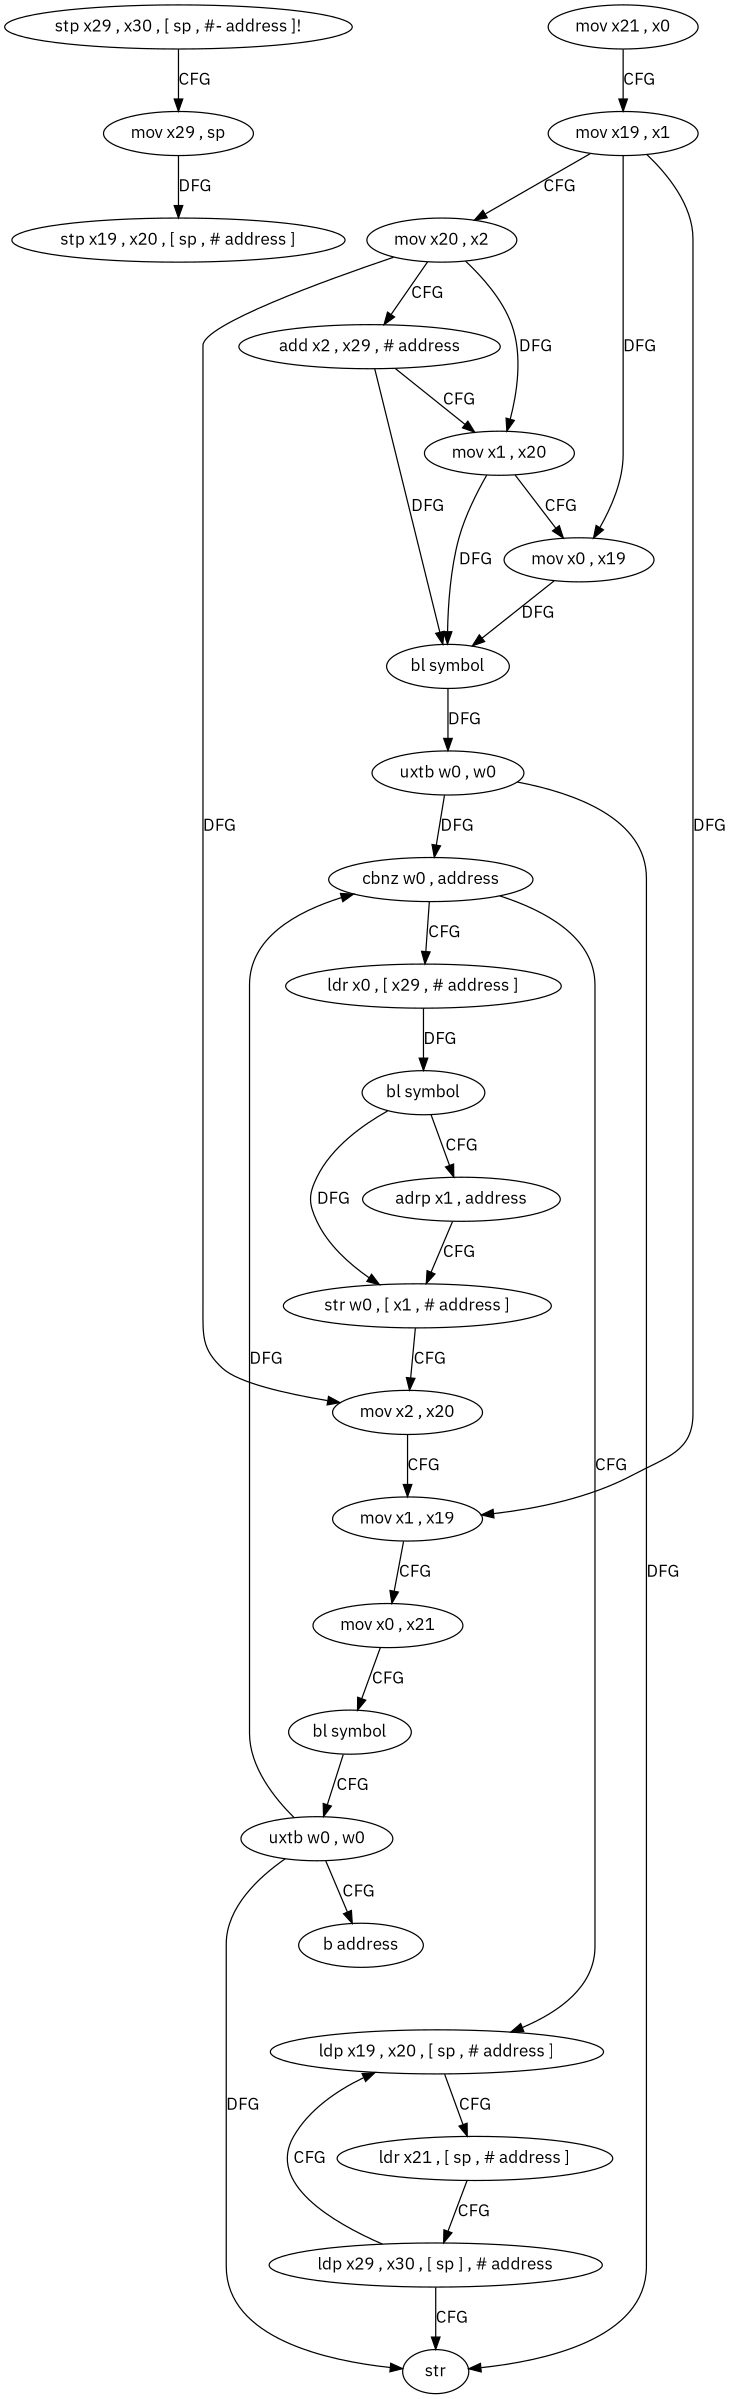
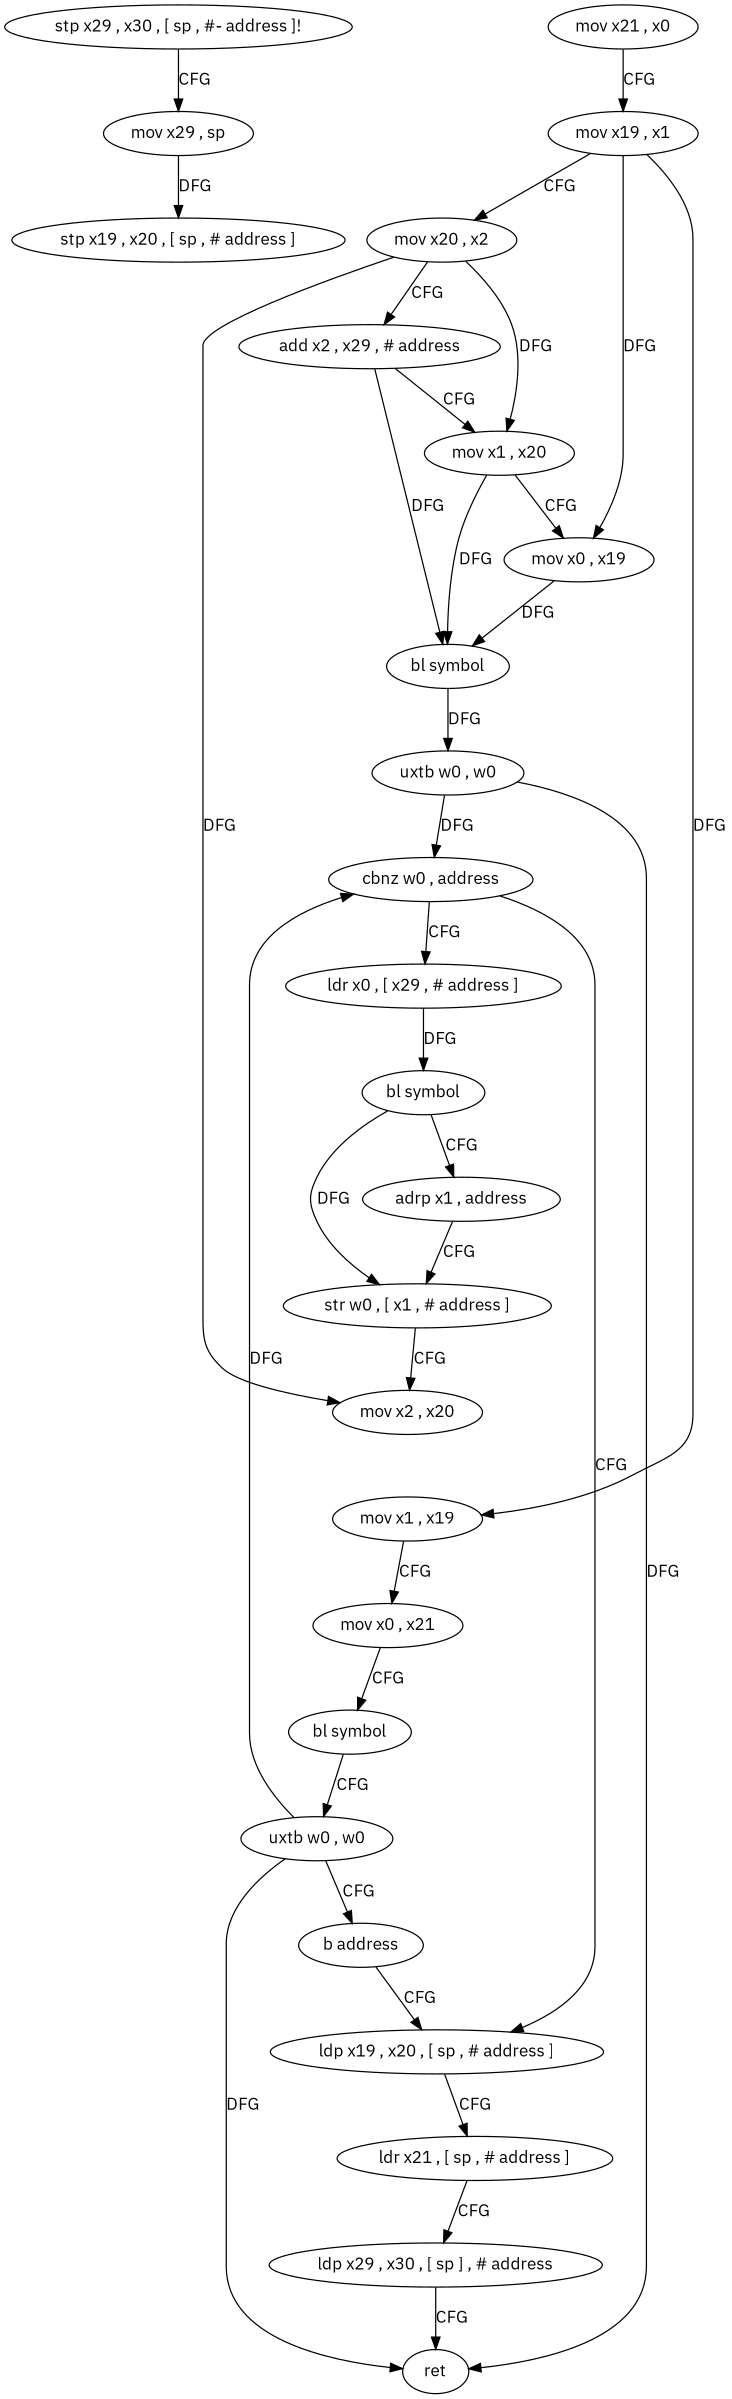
(408, 1460) -> none
(289, 2167) -> (395, 1993)
(436, 2372) -> (436, 2372)
